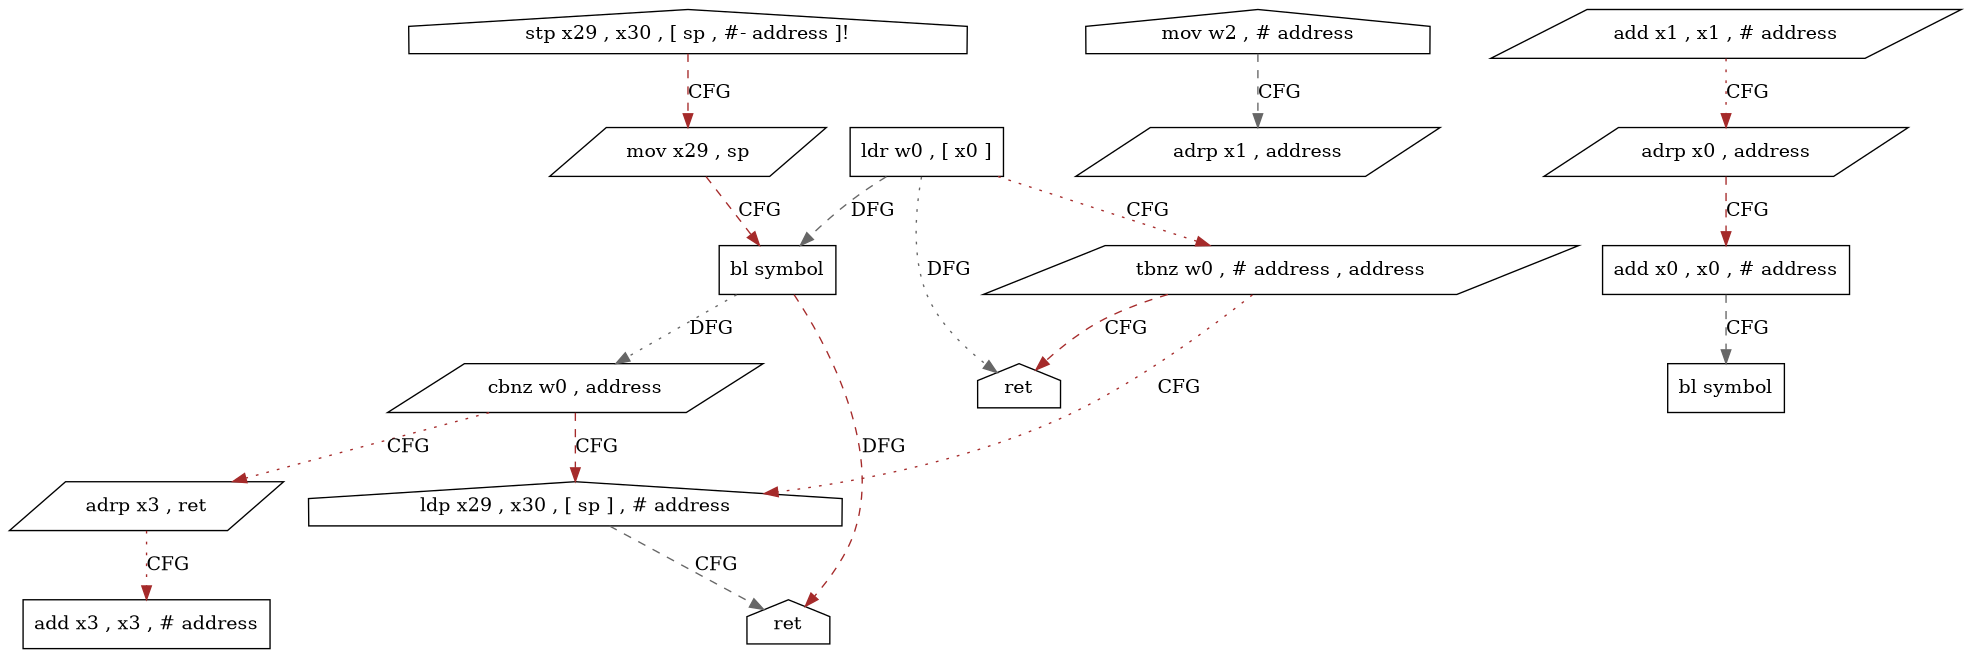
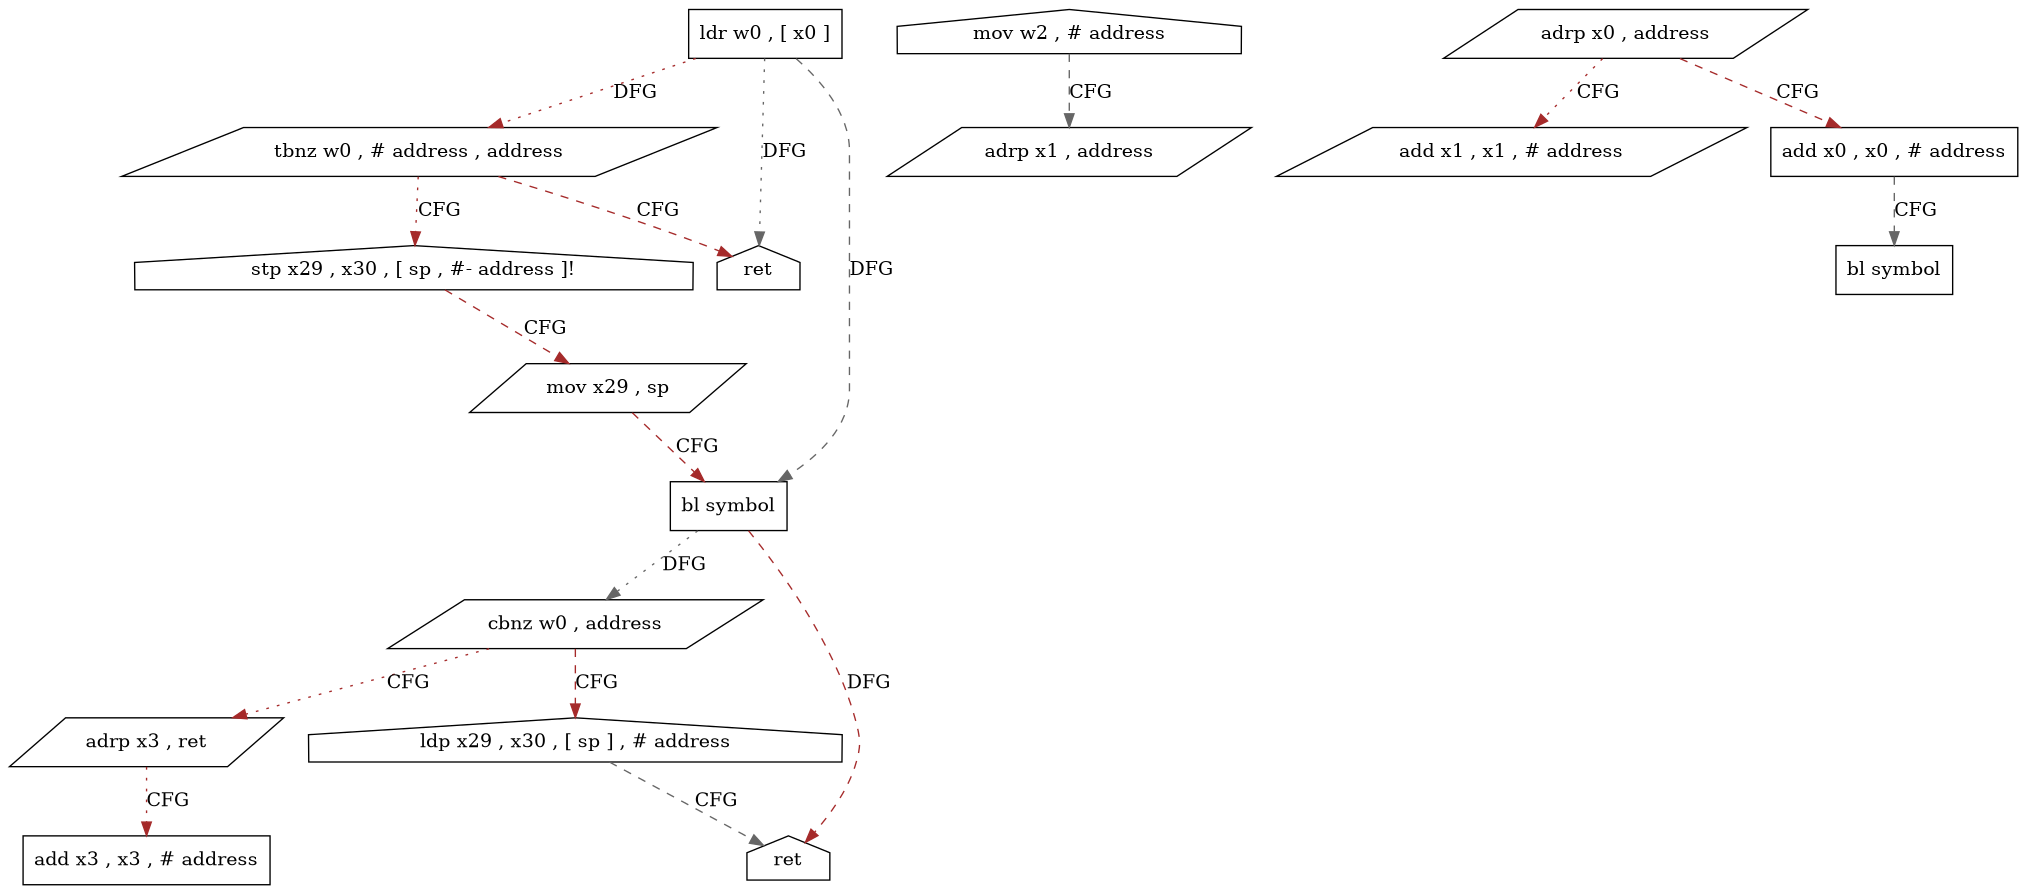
(1726, 86) -> (1574, 88)
(1148, 211) -> (636, 93)
(1031, 431) -> (417, 204)
